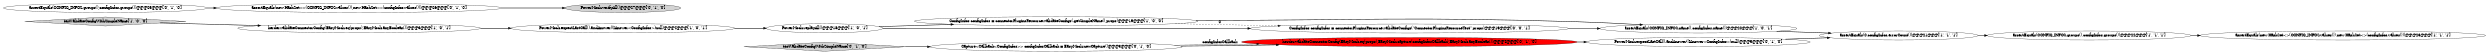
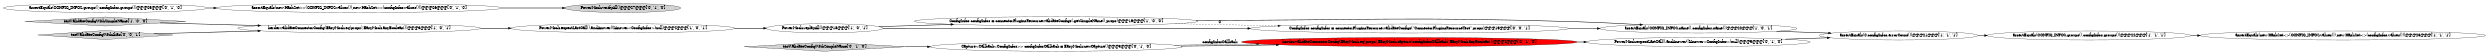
none -> (105, 35)
